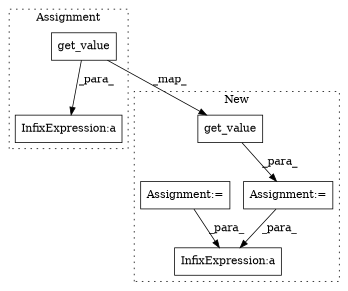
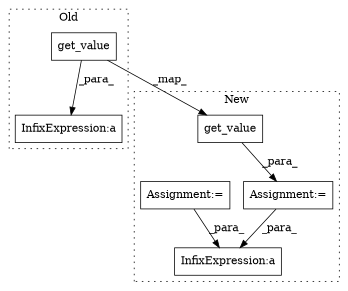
(69, 18) -> (69, 18)
